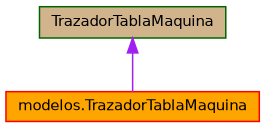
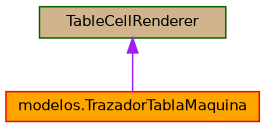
(133, 22) -> (133, 22)
